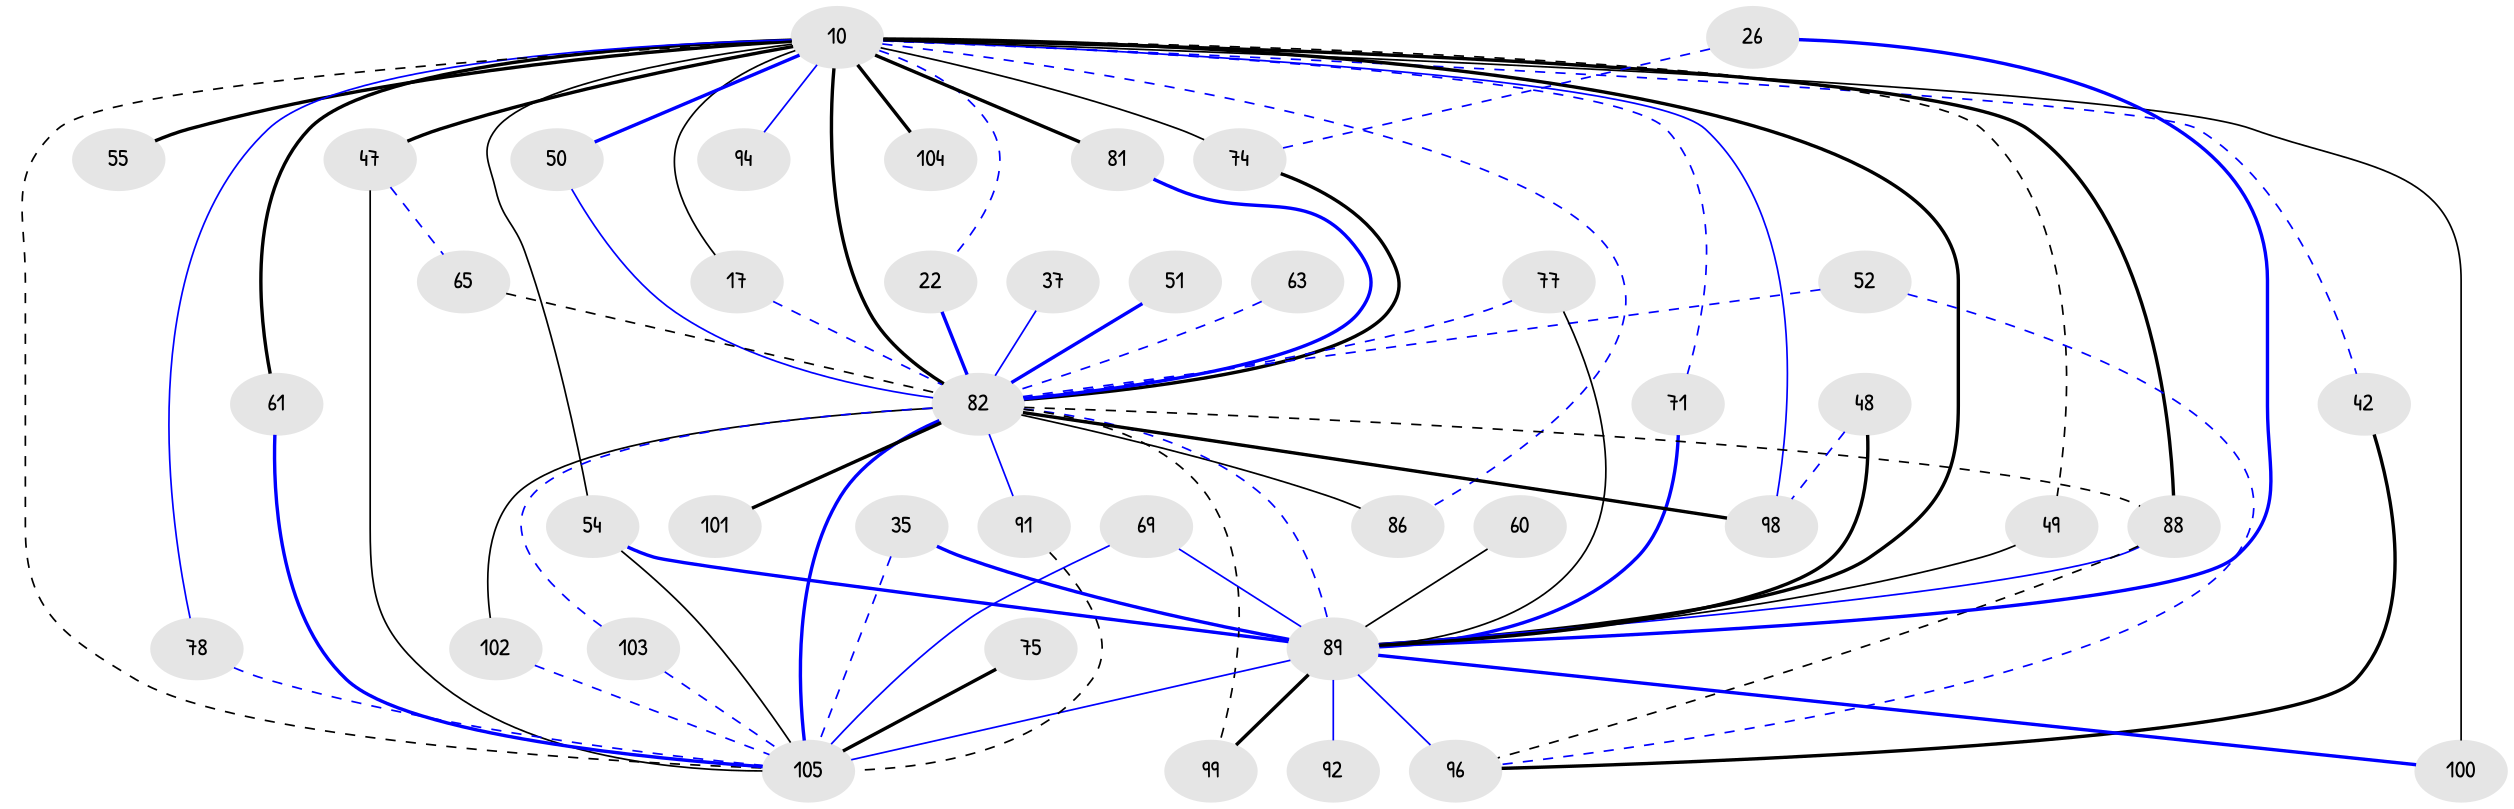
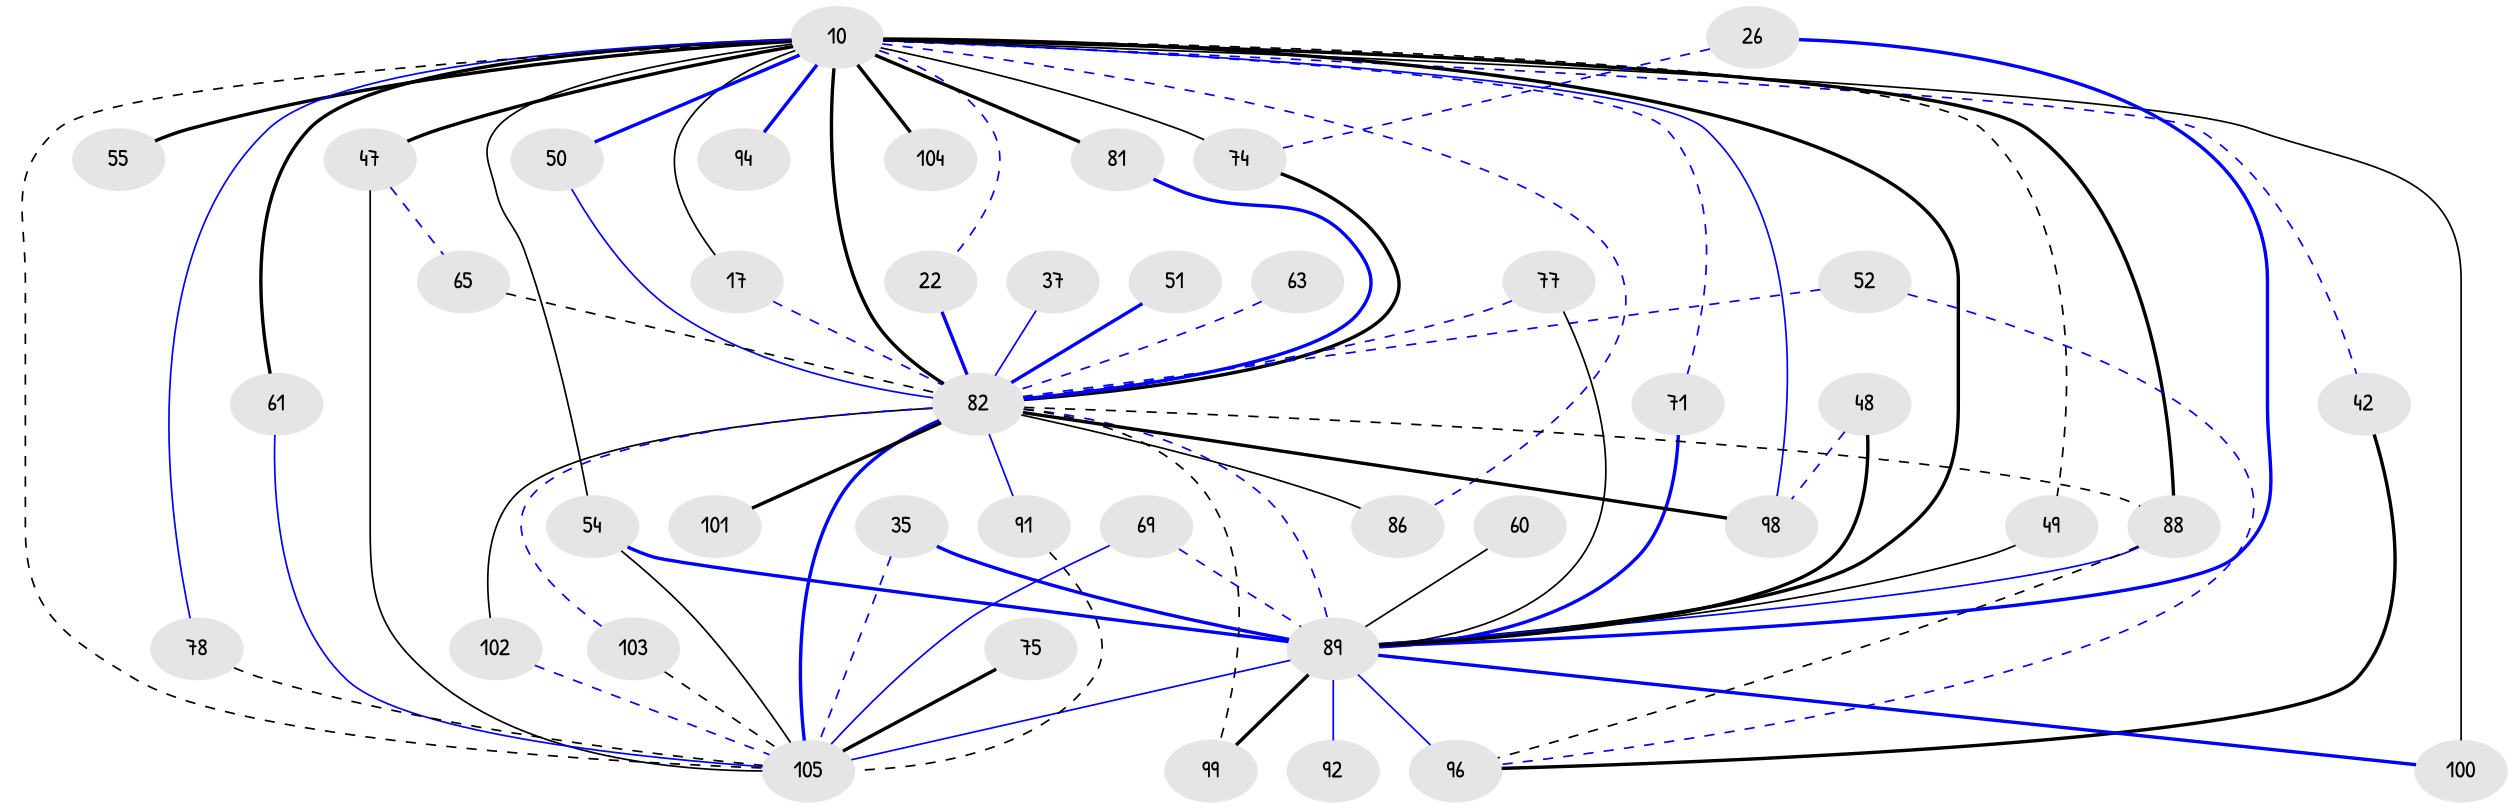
(791, 99) -> (791, 99)
(1249, 594) -> (1249, 594)
(359, 687) -> (359, 687)
(364, 704) -> (364, 704)
(721, 710) -> (721, 710)
